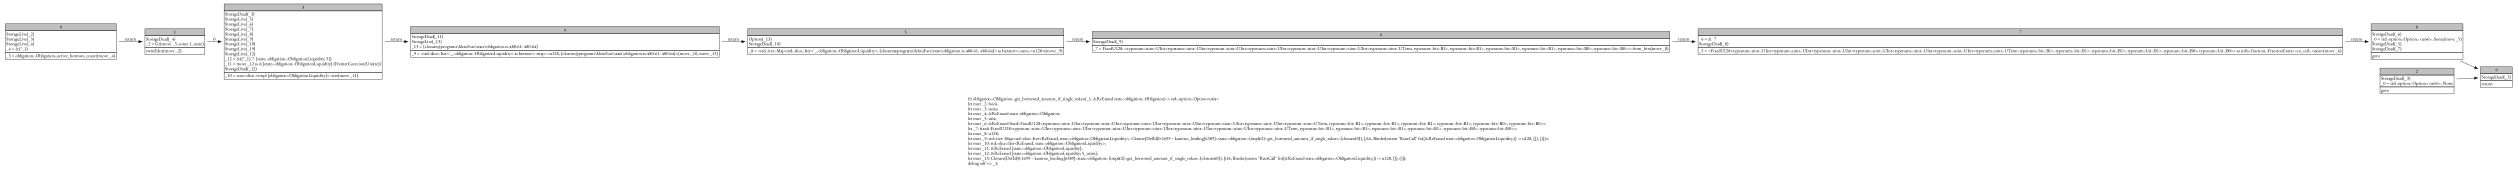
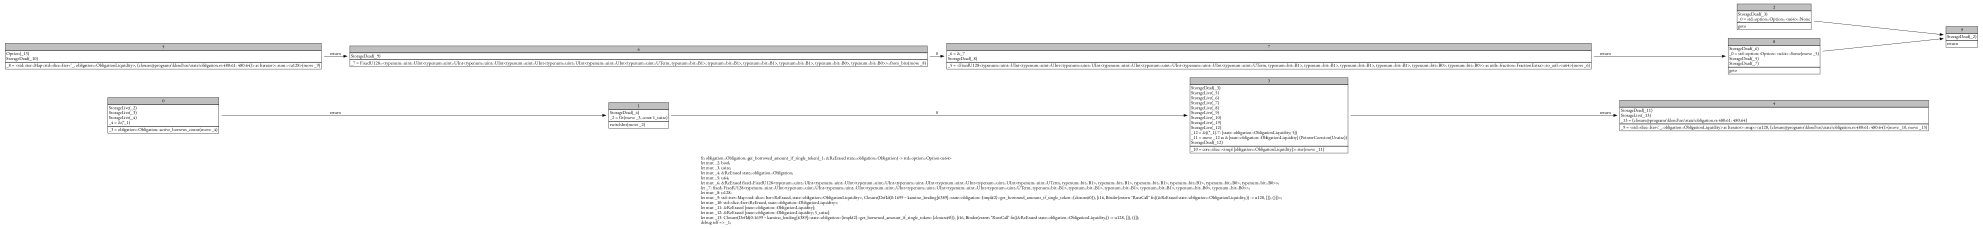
(1684, 39) -> (937, 54)
(732, 42) -> none
